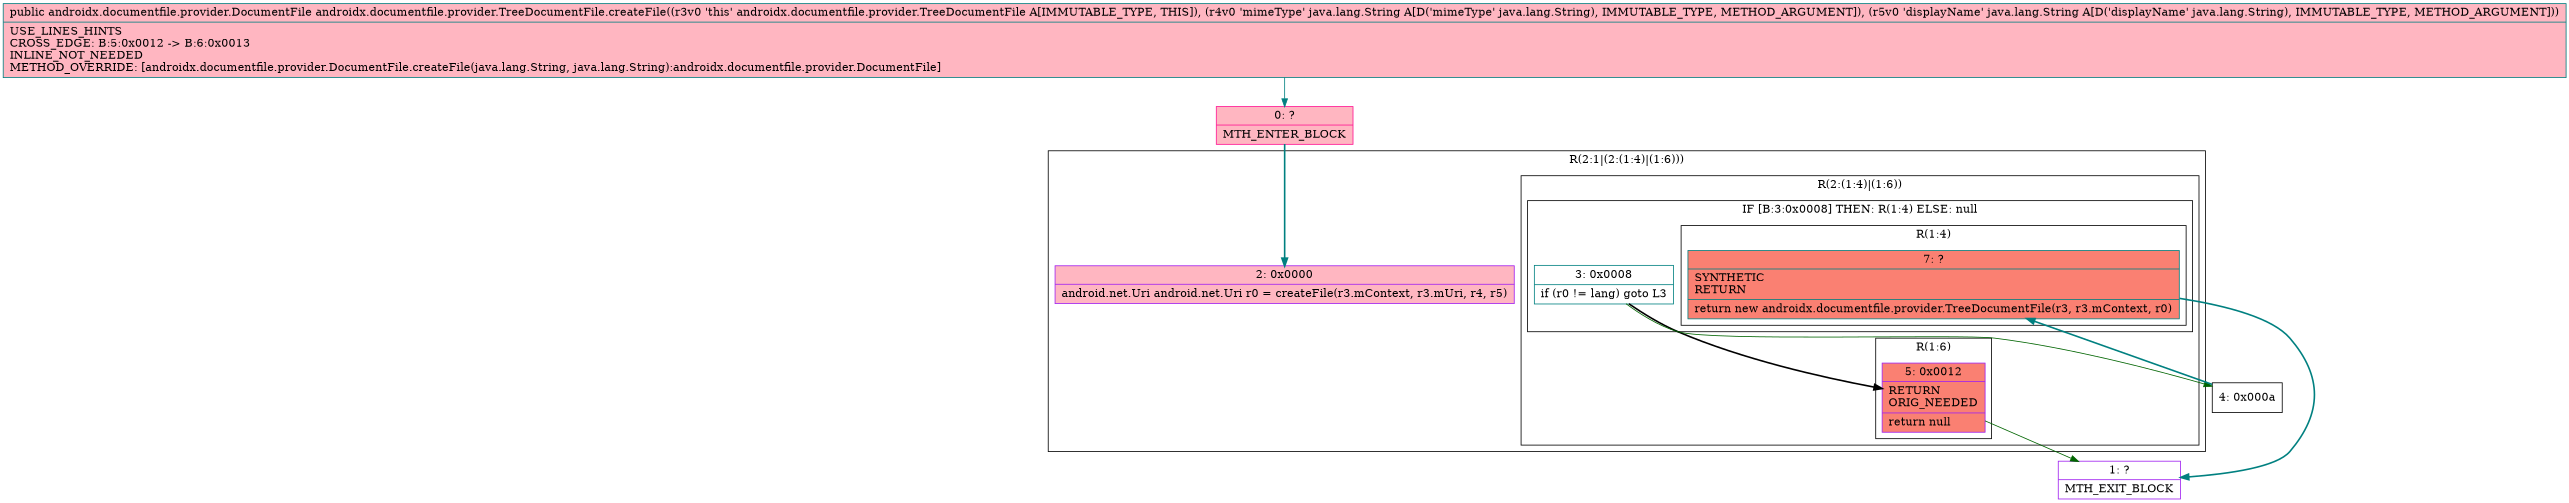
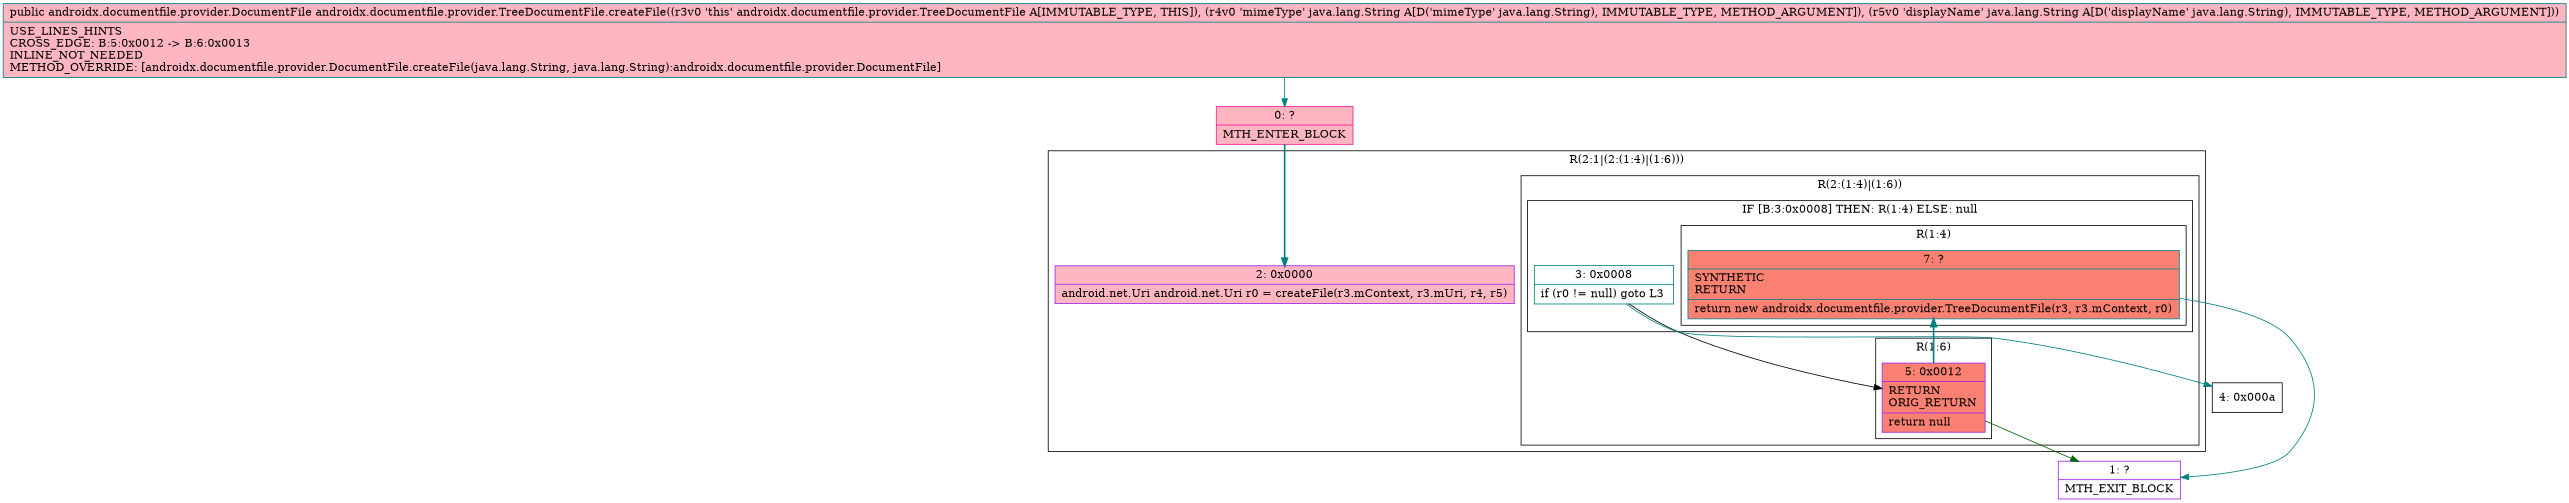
(1604, 294) -> (1603, 294)
(1870, 337) -> (1870, 337)
(2123, 353) -> (1934, 345)
(1747, 357) -> (1747, 357)
(2314, 388) -> (2314, 388)
(1934, 403) -> (1933, 403)
